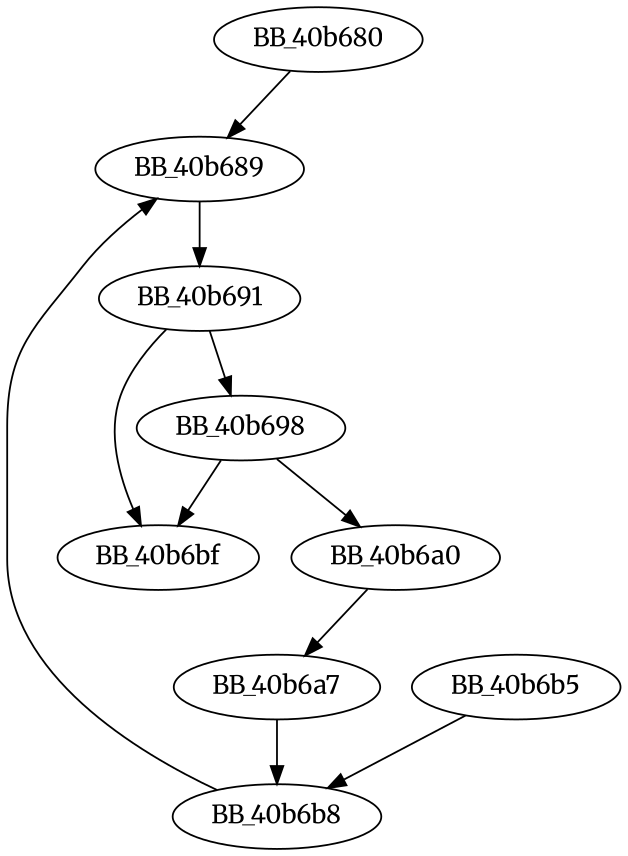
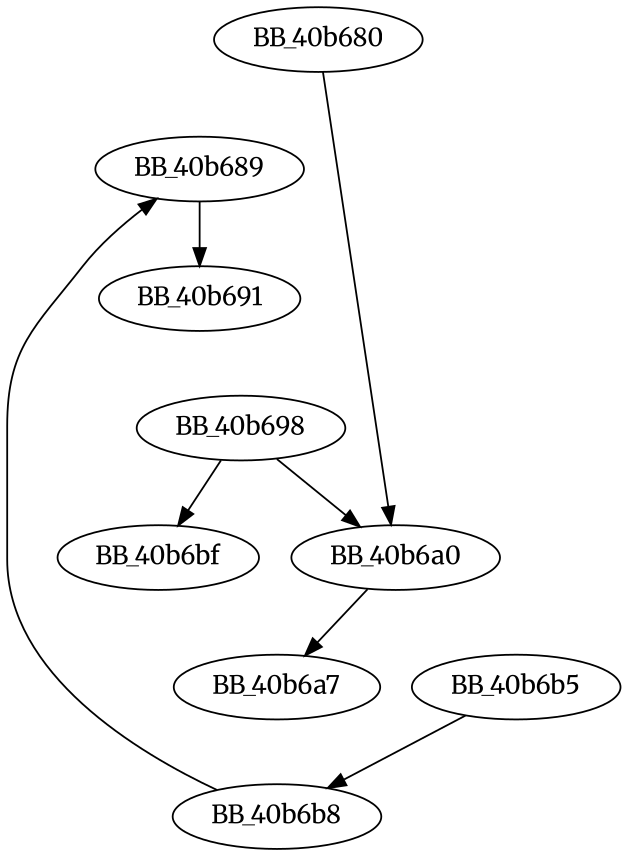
(265, 98) -> (356, 289)
(217, 354) -> none
(116, 413) -> none
(277, 743) -> none
